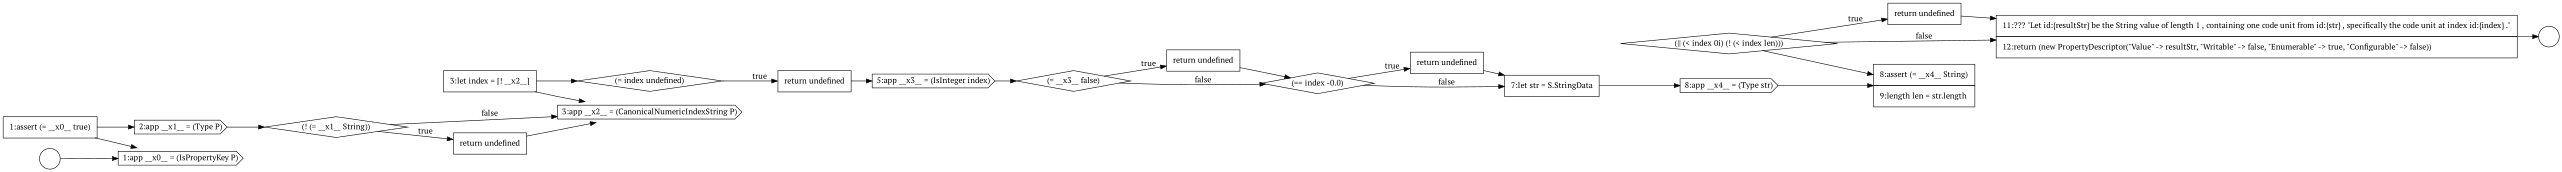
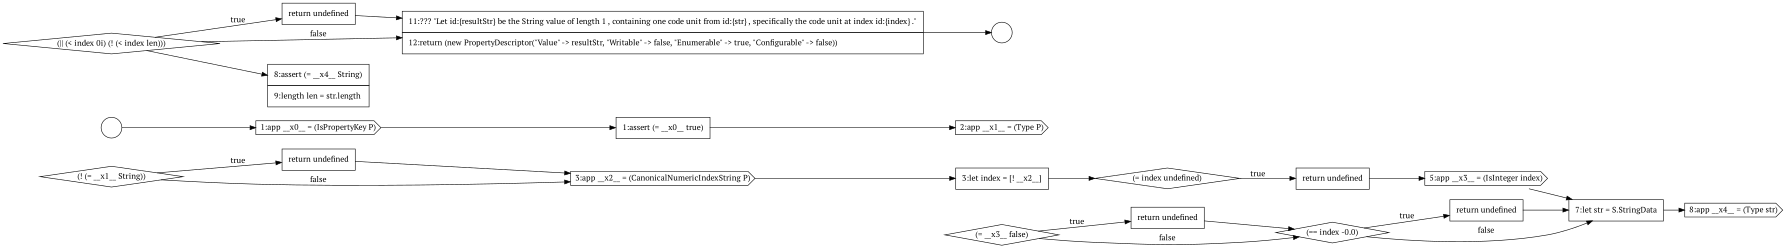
(1003, 81) -> (1548, 193)
(1823, 86) -> none
(557, 96) -> (852, 178)
(243, 127) -> none
(113, 142) -> (495, 128)
